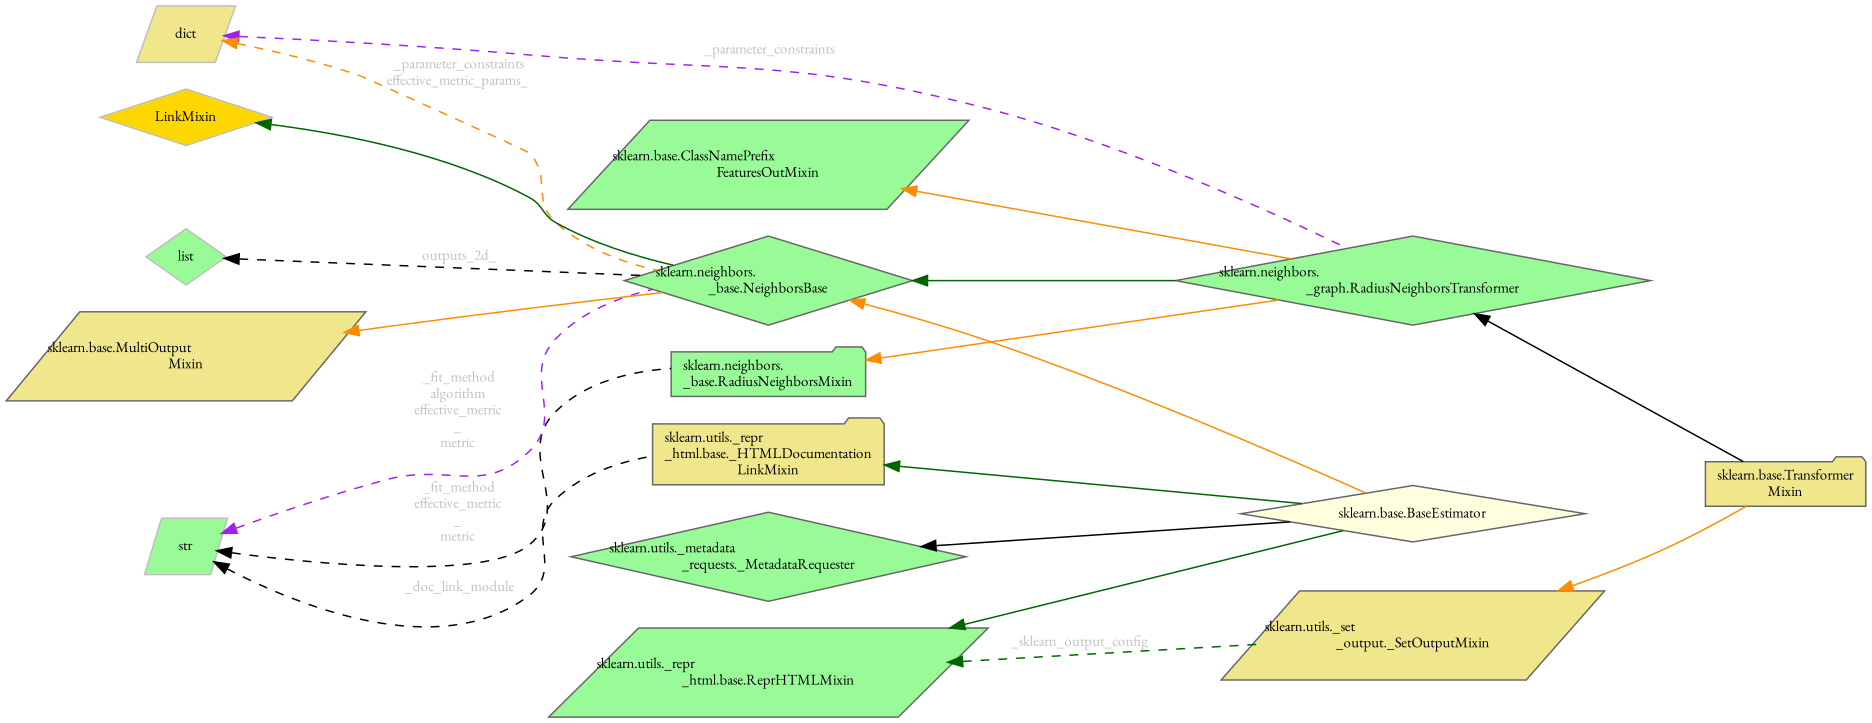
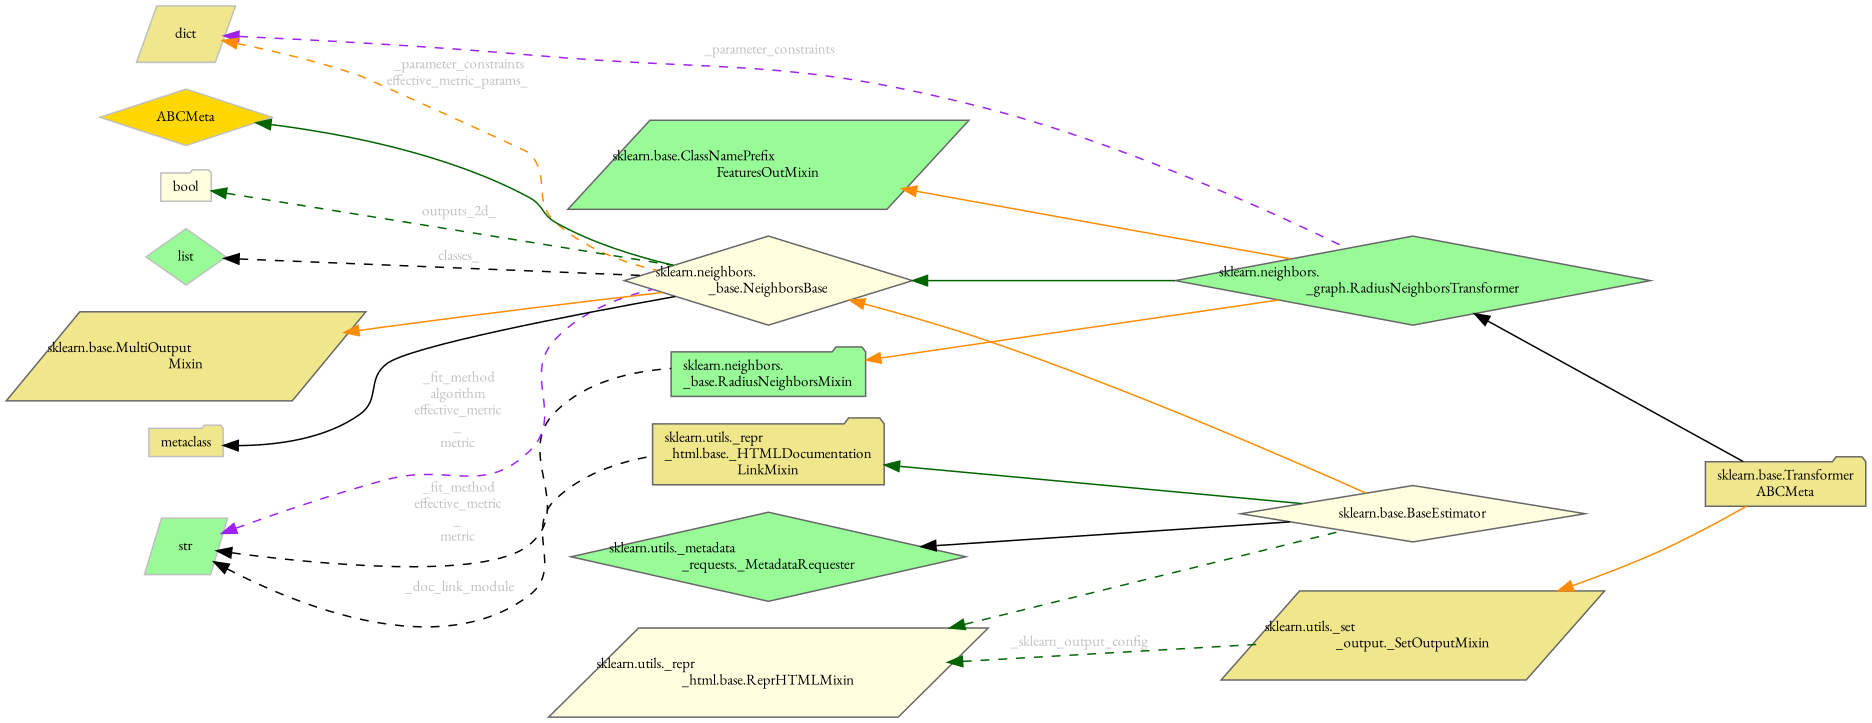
(186, 117) -> (186, 117)
none -> (186, 187)
(458, 256) -> (458, 256)
(768, 281) -> (768, 281)
none -> (186, 442)
(1786, 484) -> (1786, 484)
(1154, 577) -> (1154, 577)
(768, 673) -> (768, 673)
